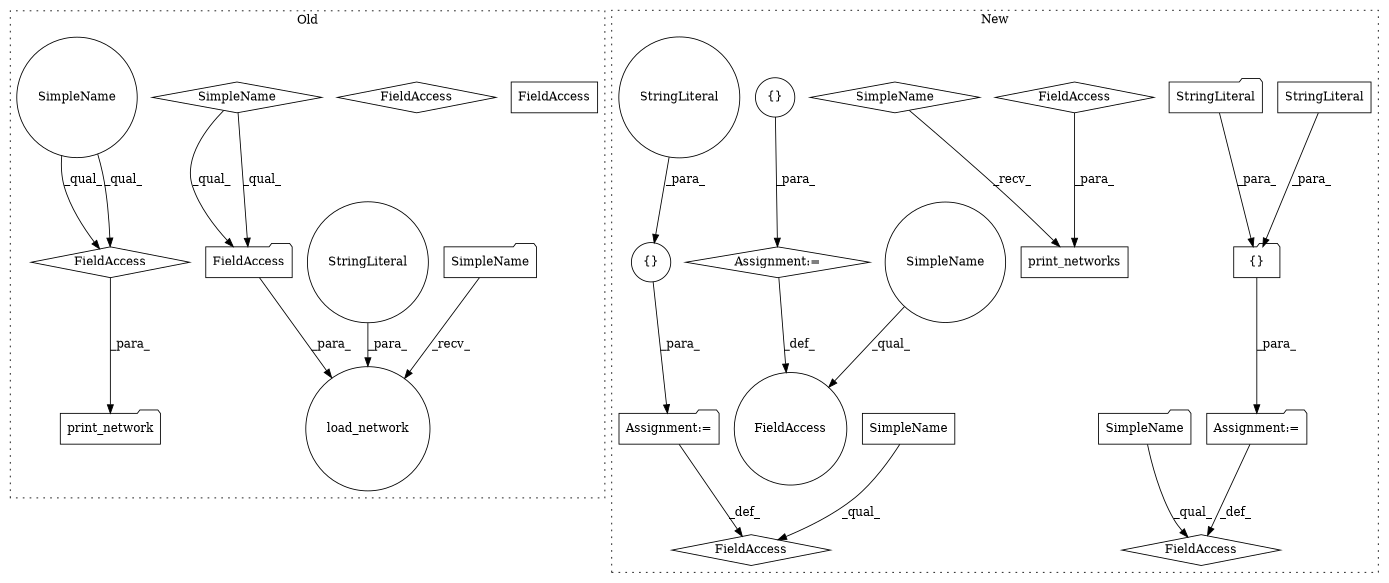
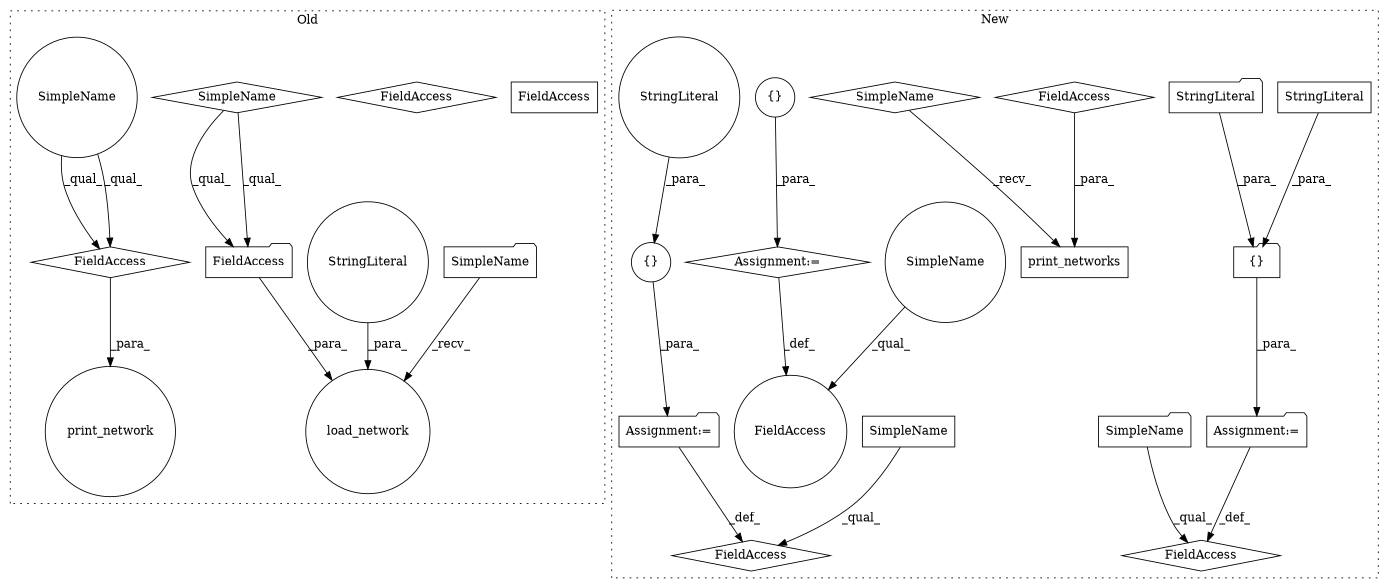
(110, 429) -> (110, 432)
